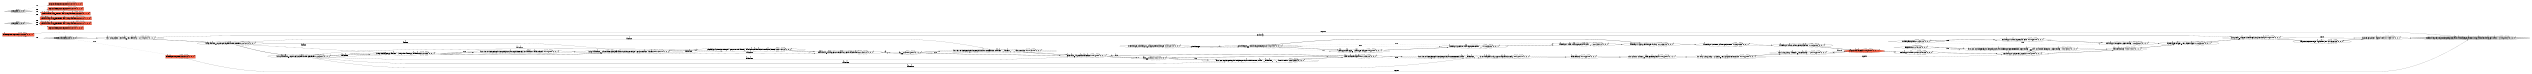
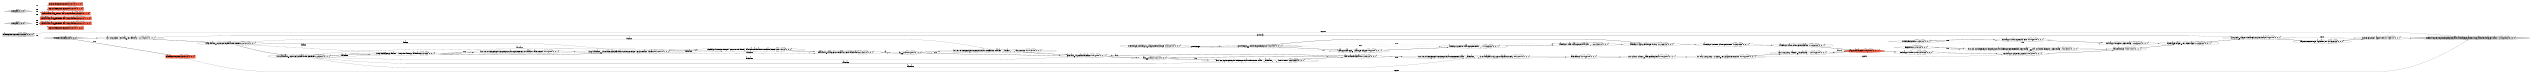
(18, 35) -> (18, 35)
(38, 38) -> (44, 37)
(121, 47) -> (121, 47)
